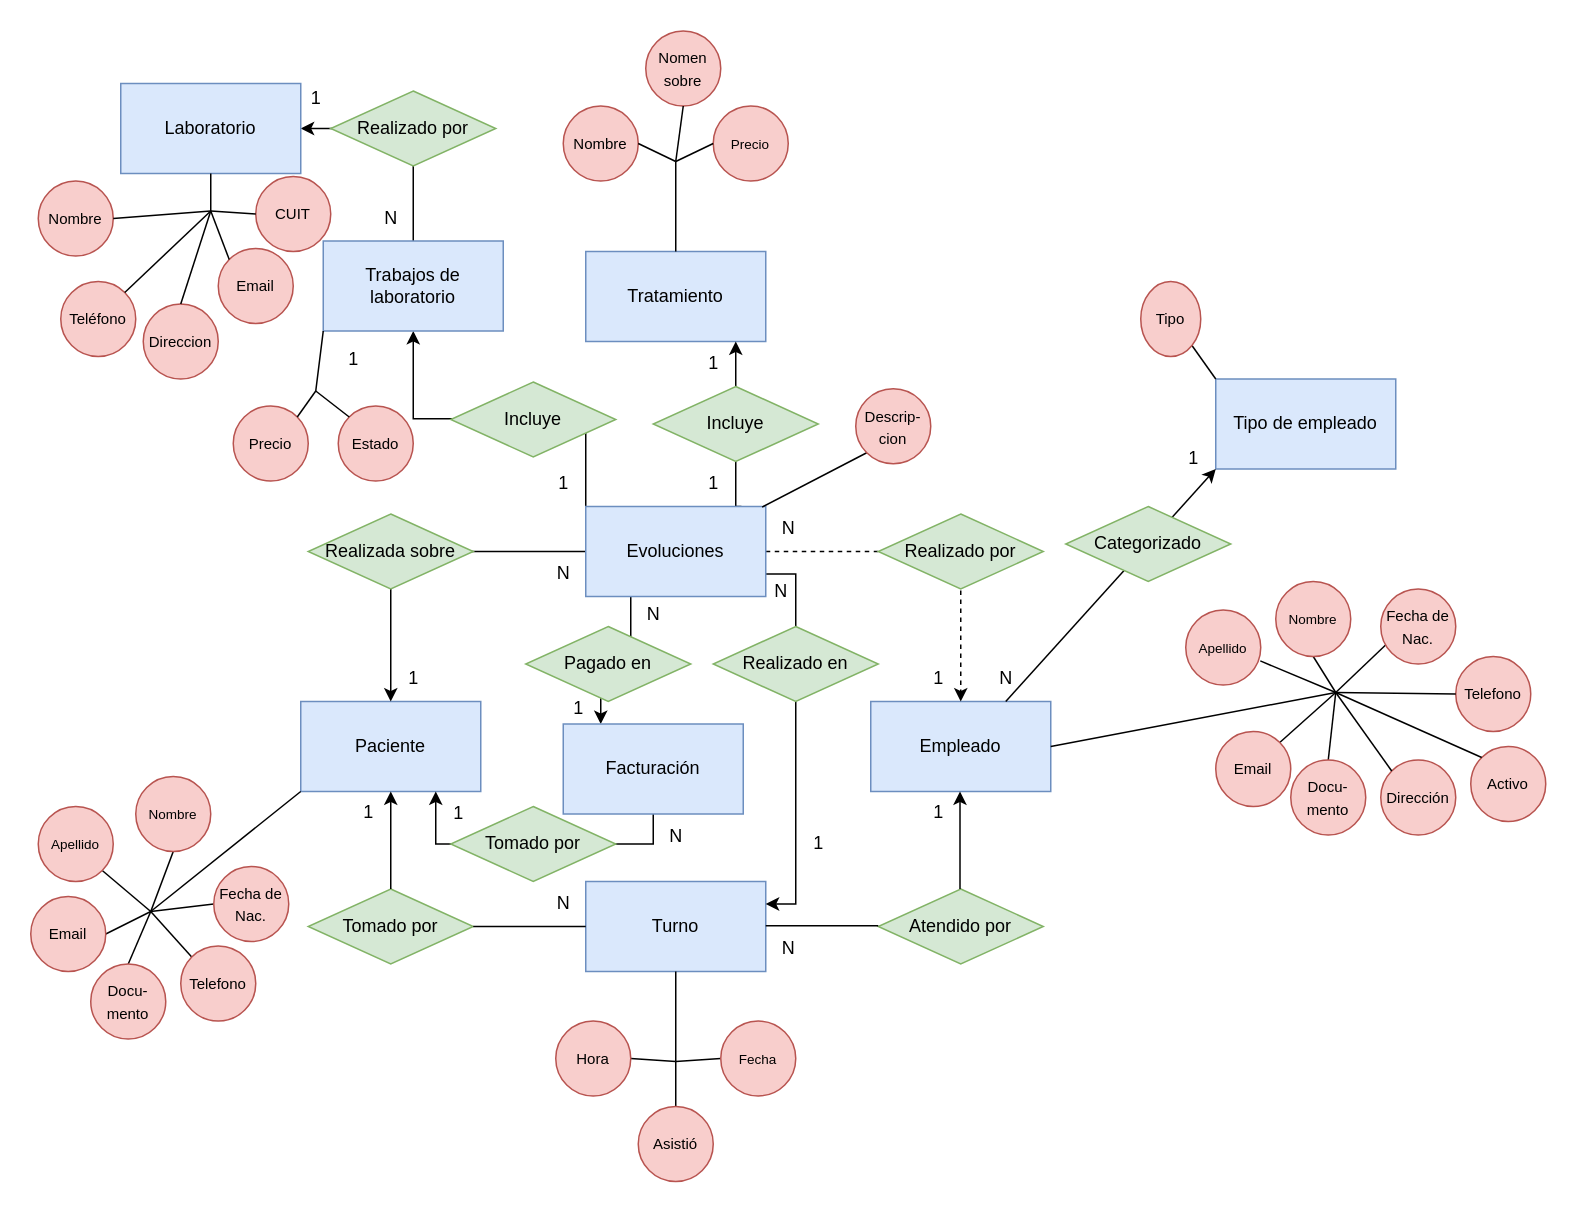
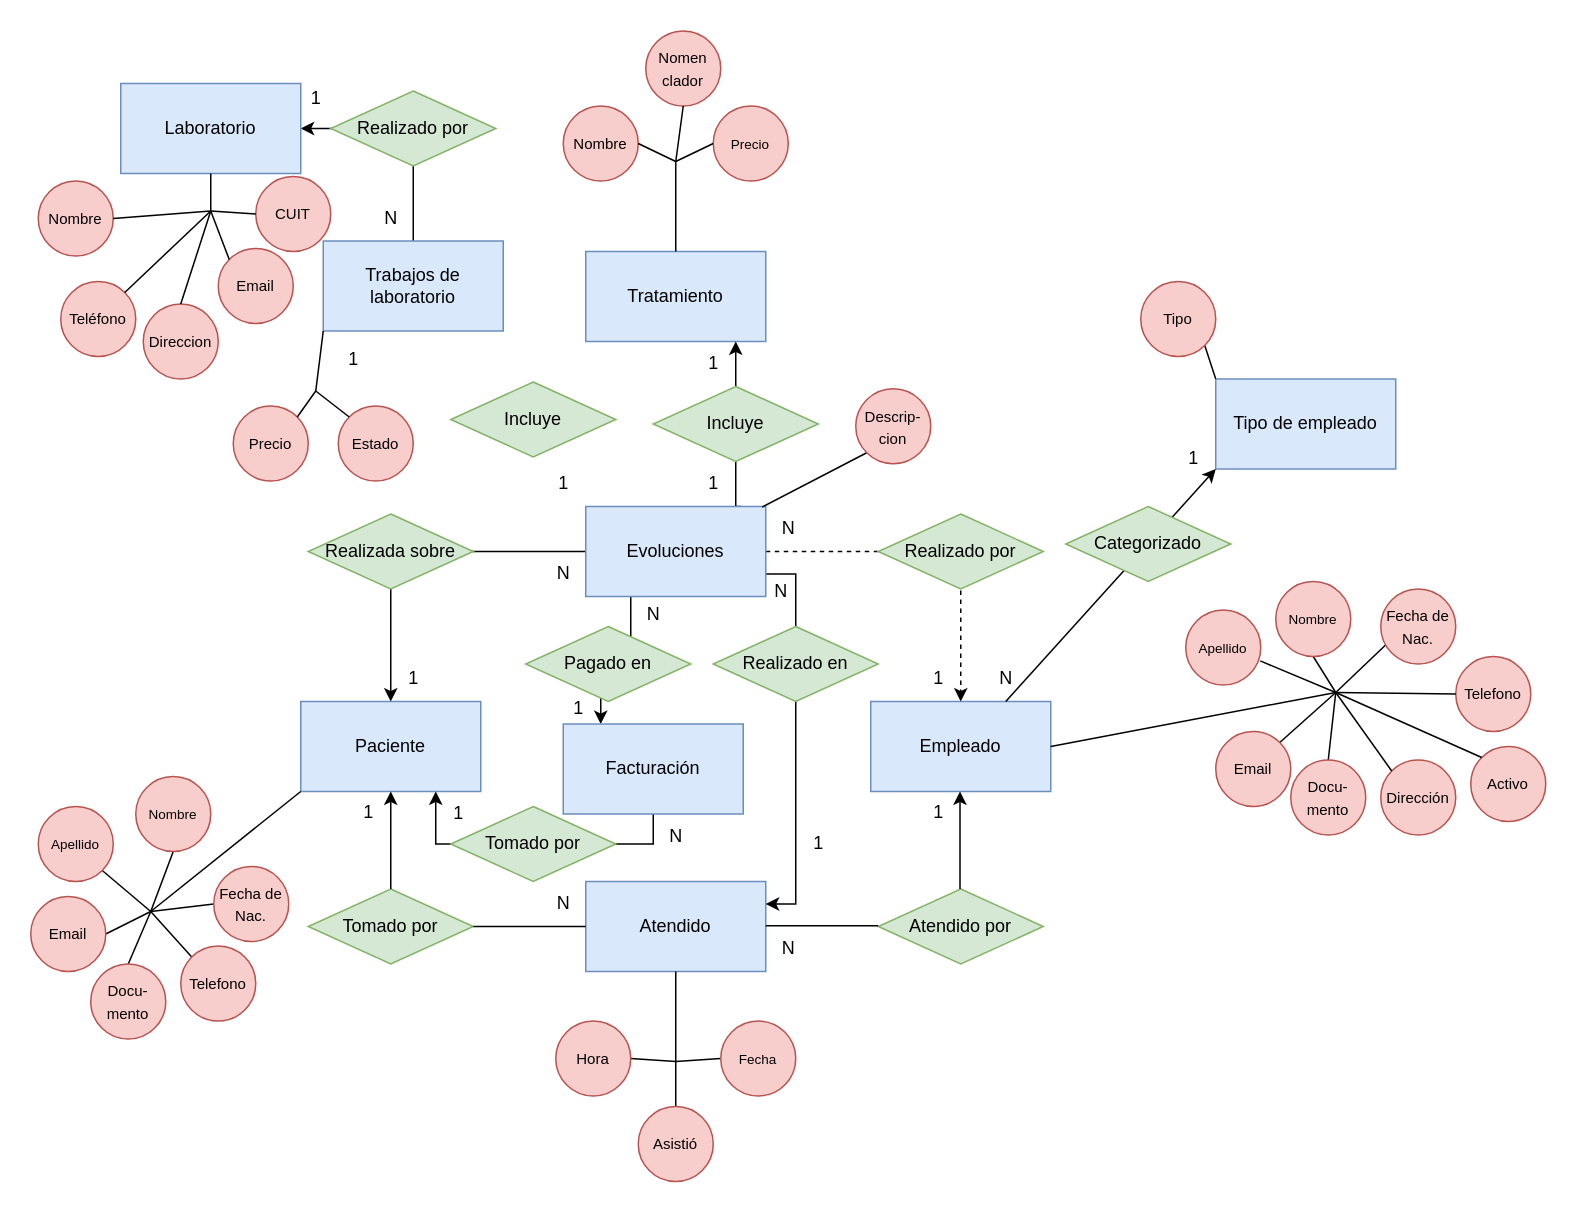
(683, 68) -> (683, 68)
(1171, 319) -> (1178, 319)
(413, 399) -> none
(676, 926) -> (676, 926)
